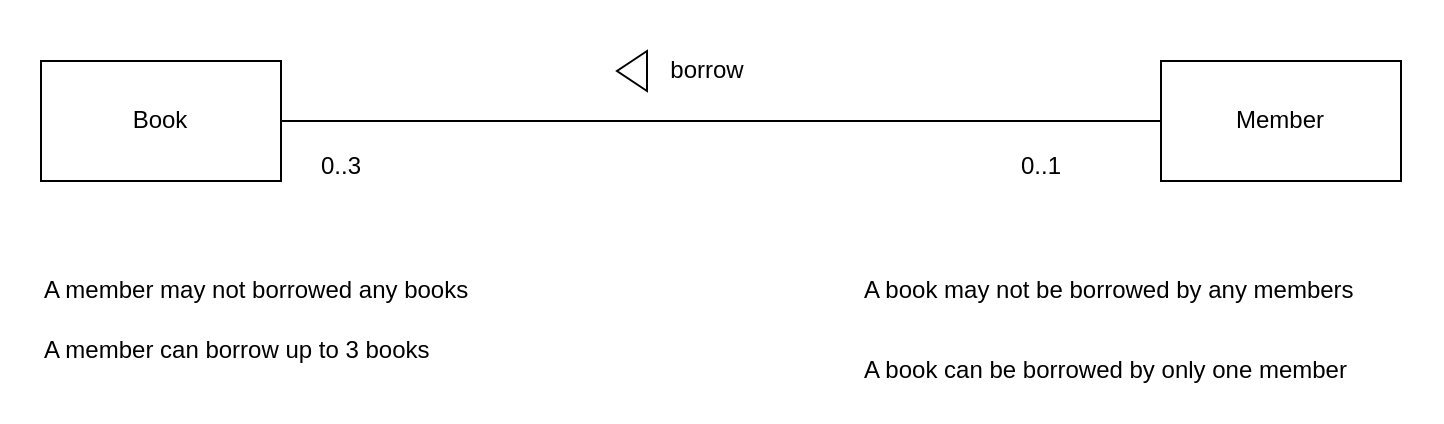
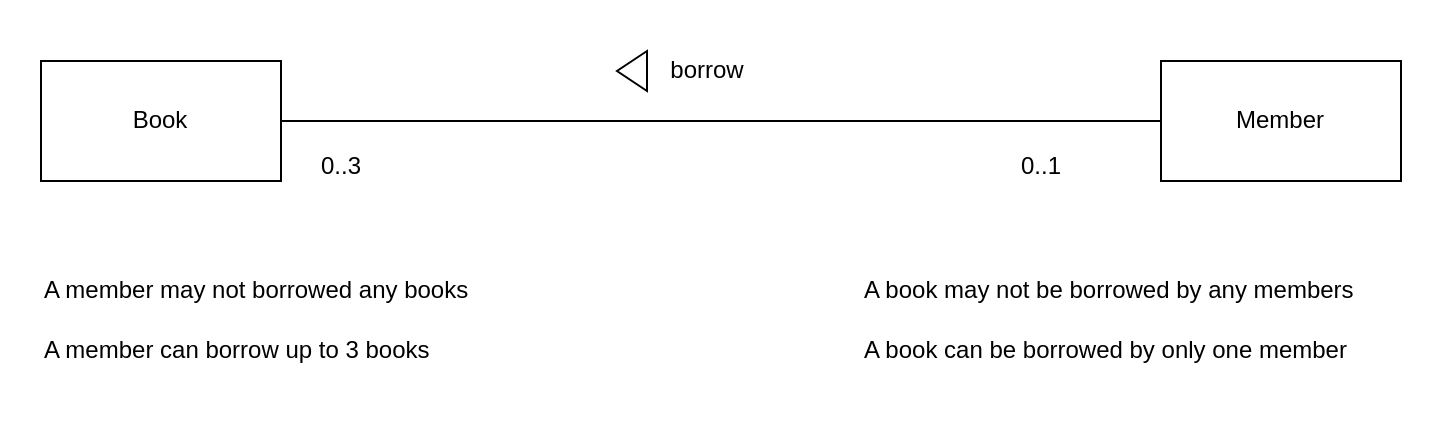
(1119, 371) -> (1119, 351)
